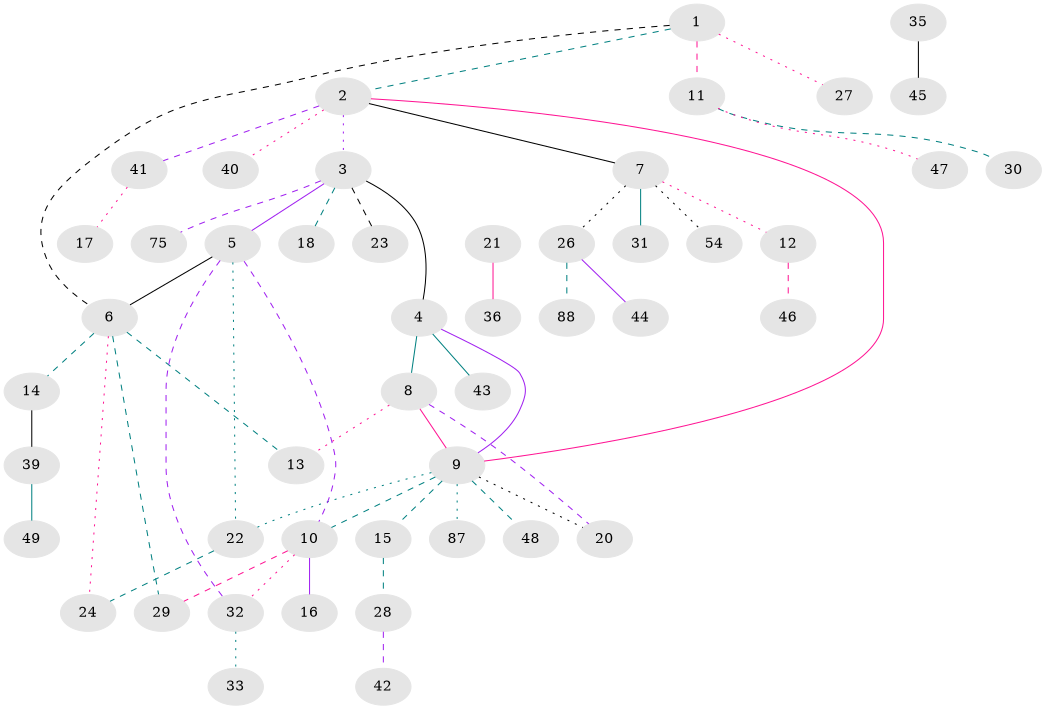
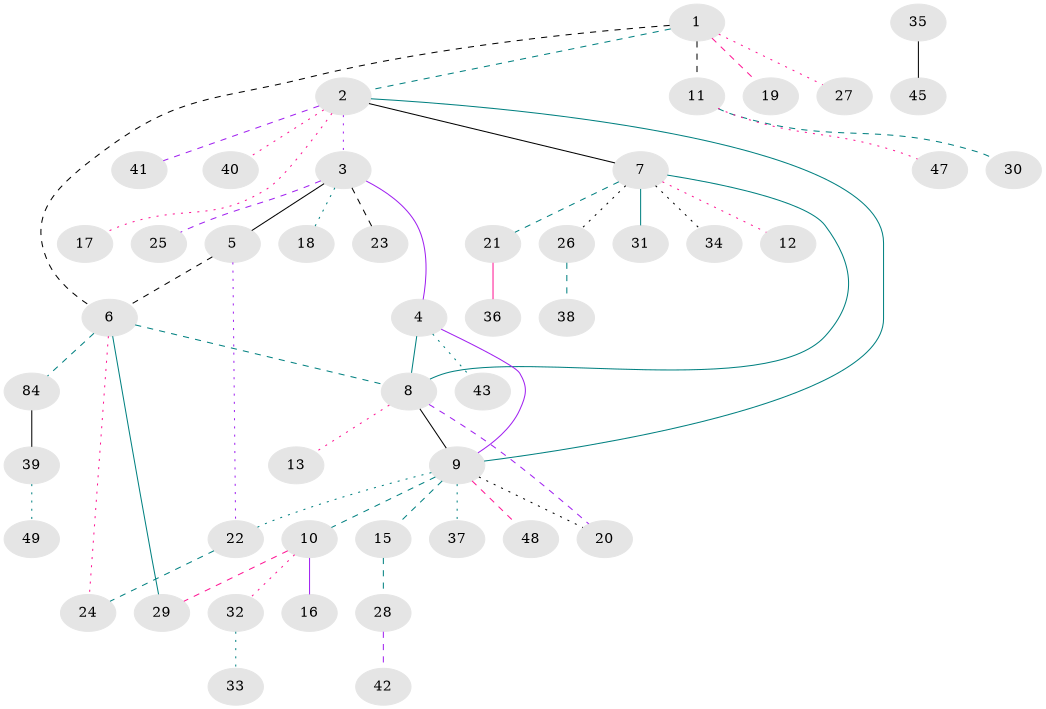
(697, 60) -> (697, 60)
none -> (771, 96)
(112, 207) -> (237, 204)
(288, 207) -> (288, 207)
(325, 207) -> (325, 207)
none -> (567, 207)
(875, 226) -> (875, 226)
(419, 229) -> (419, 229)
(159, 244) -> (159, 244)
(714, 244) -> (714, 244)
(171, 281) -> (171, 281)
(567, 318) -> (567, 318)
(641, 318) -> none
(788, 318) -> none
(451, 355) -> (451, 355)
none -> (775, 360)
(313, 386) -> none
(203, 391) -> (259, 355)
(234, 391) -> (234, 391)
(32, 392) -> (32, 392)
(433, 428) -> (433, 428)
(166, 429) -> none
(135, 465) -> (135, 465)
(32, 502) -> (32, 502)
(494, 502) -> (494, 502)
(457, 539) -> (457, 539)
